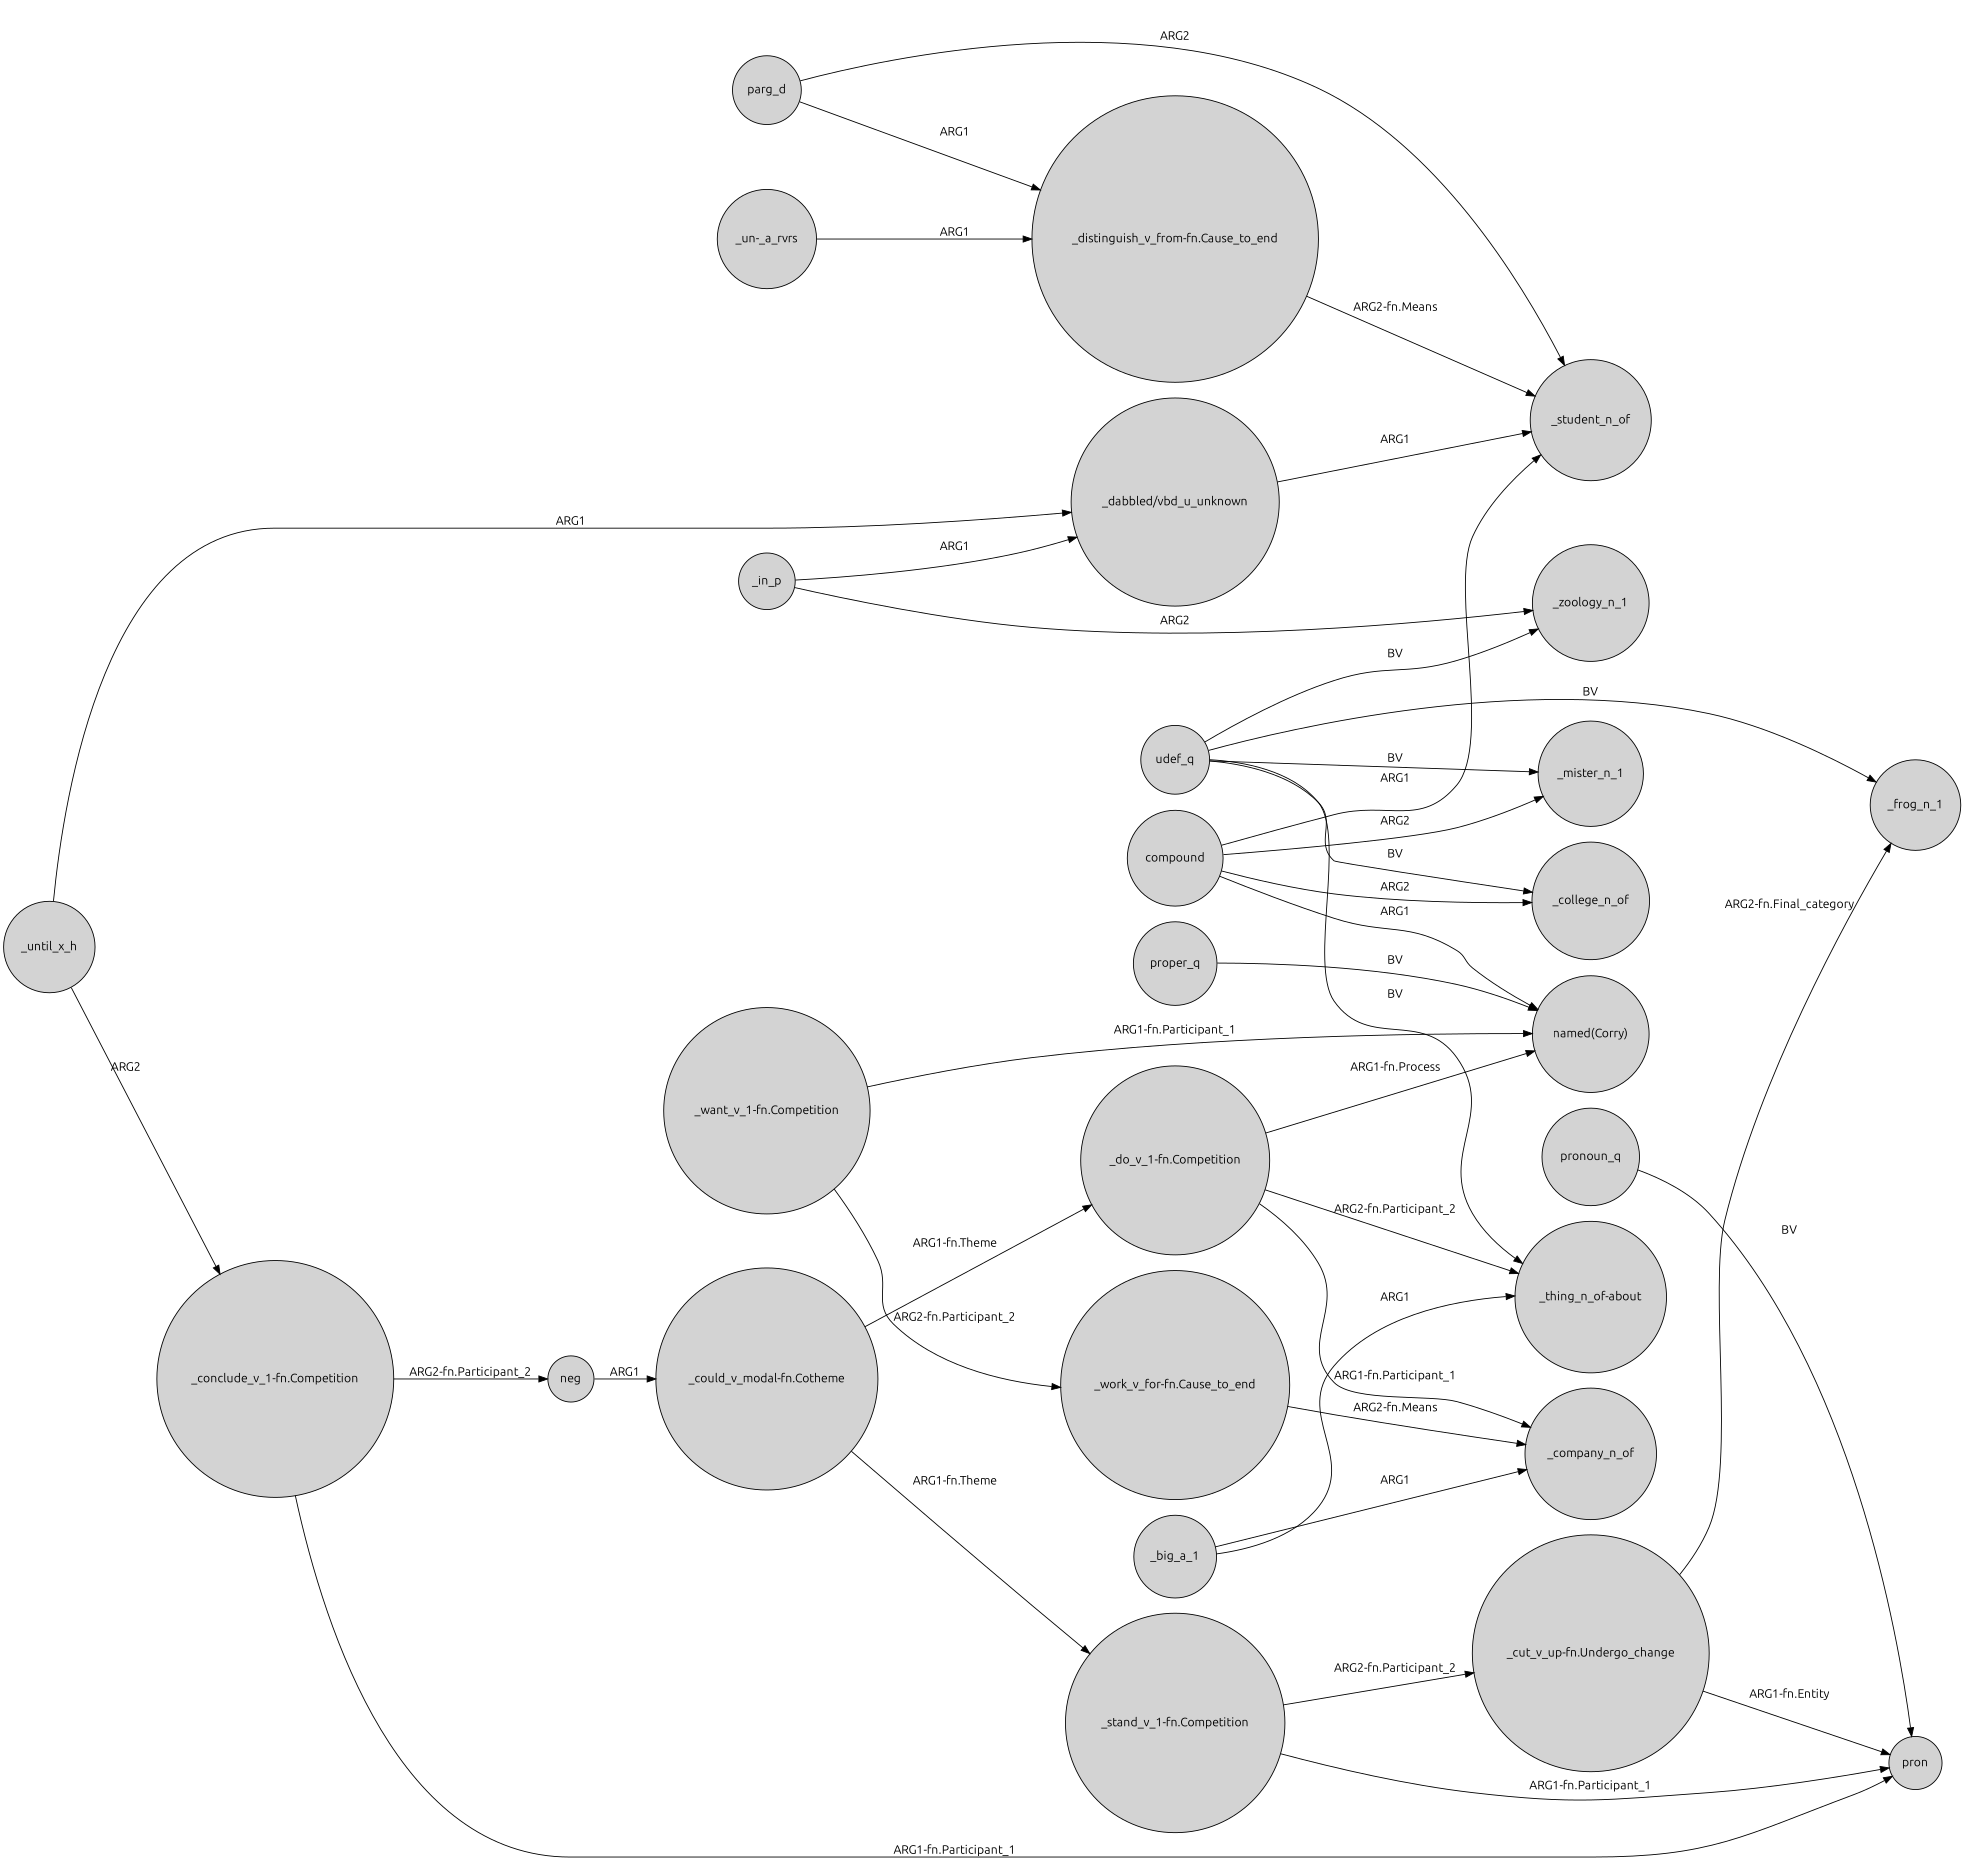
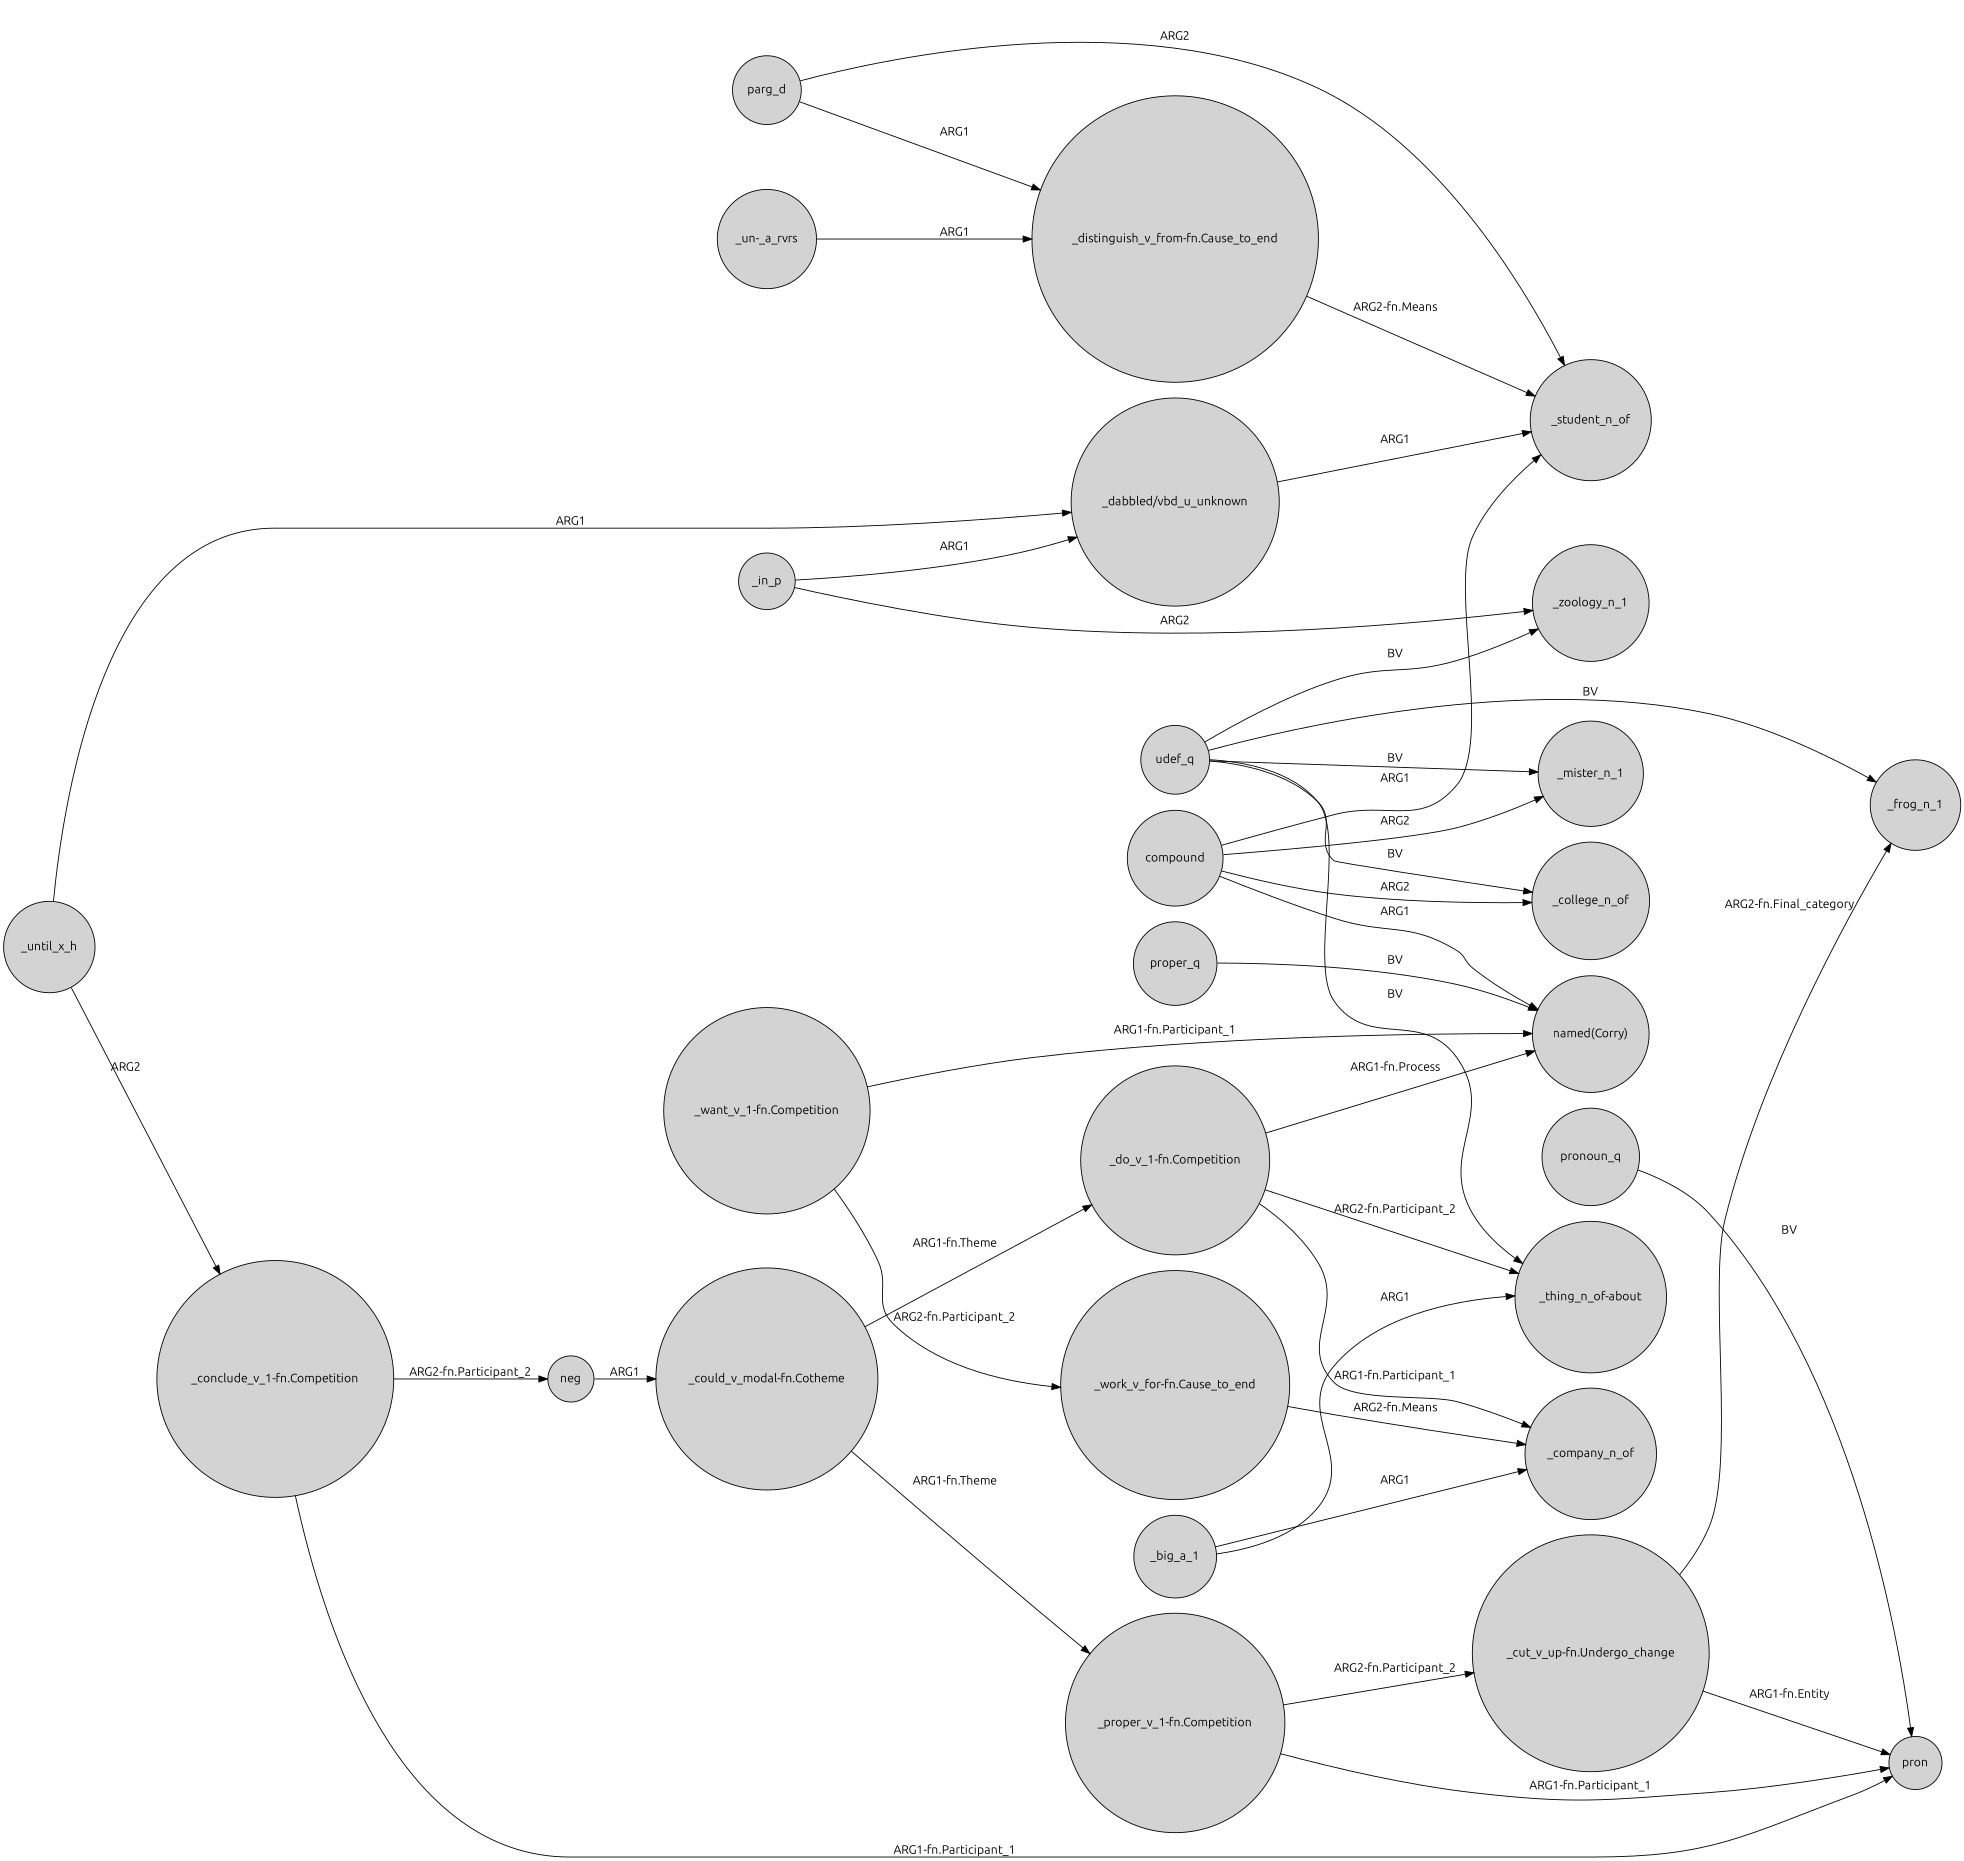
(1175, 1723) -> (1175, 1723)
